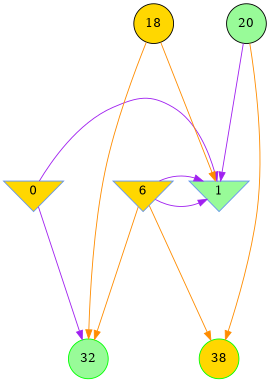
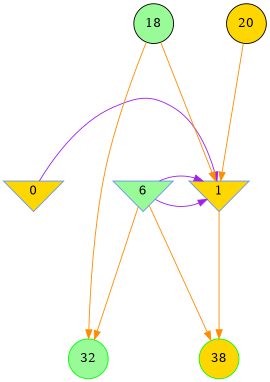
(154, 24) -> (154, 24)
(246, 24) -> (246, 24)
(233, 108) -> (233, 108)
(259, 189) -> (219, 271)
(143, 191) -> (143, 191)
(219, 191) -> (219, 191)
(59, 269) -> none
